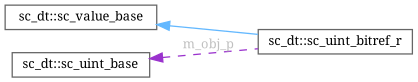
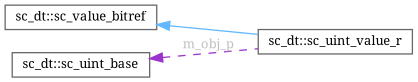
(81, 17) -> (81, 17)
(335, 42) -> (335, 42)
